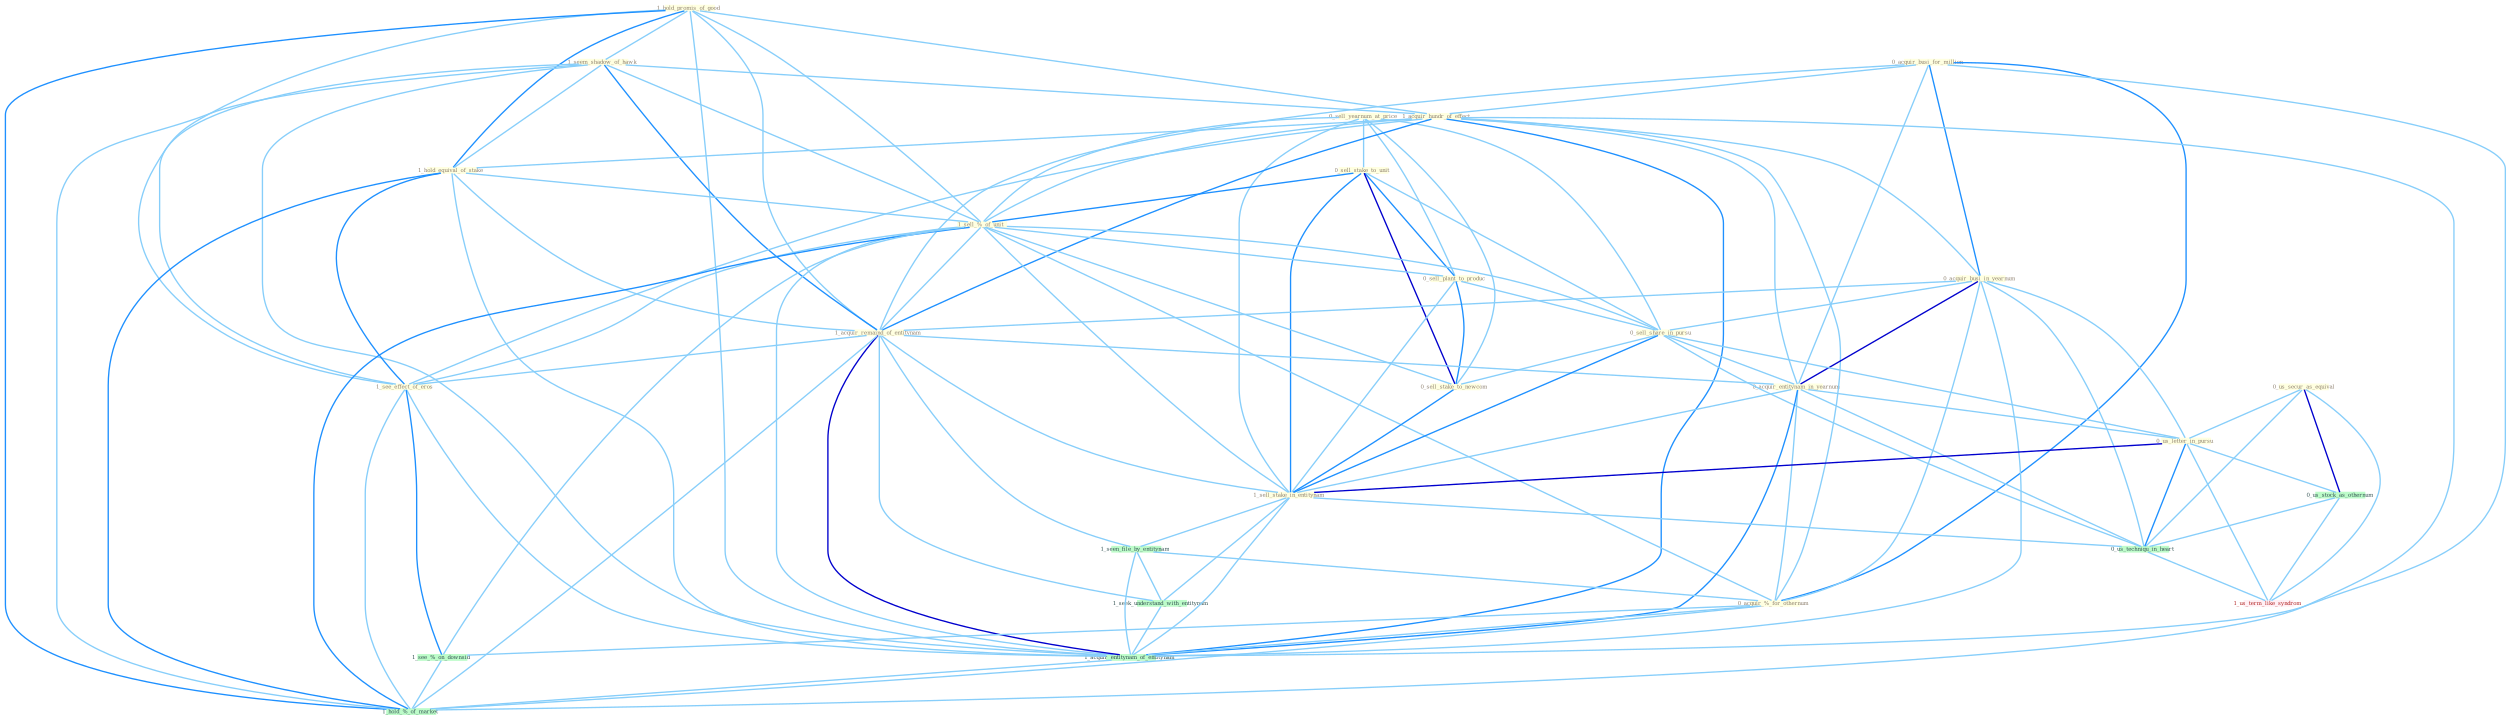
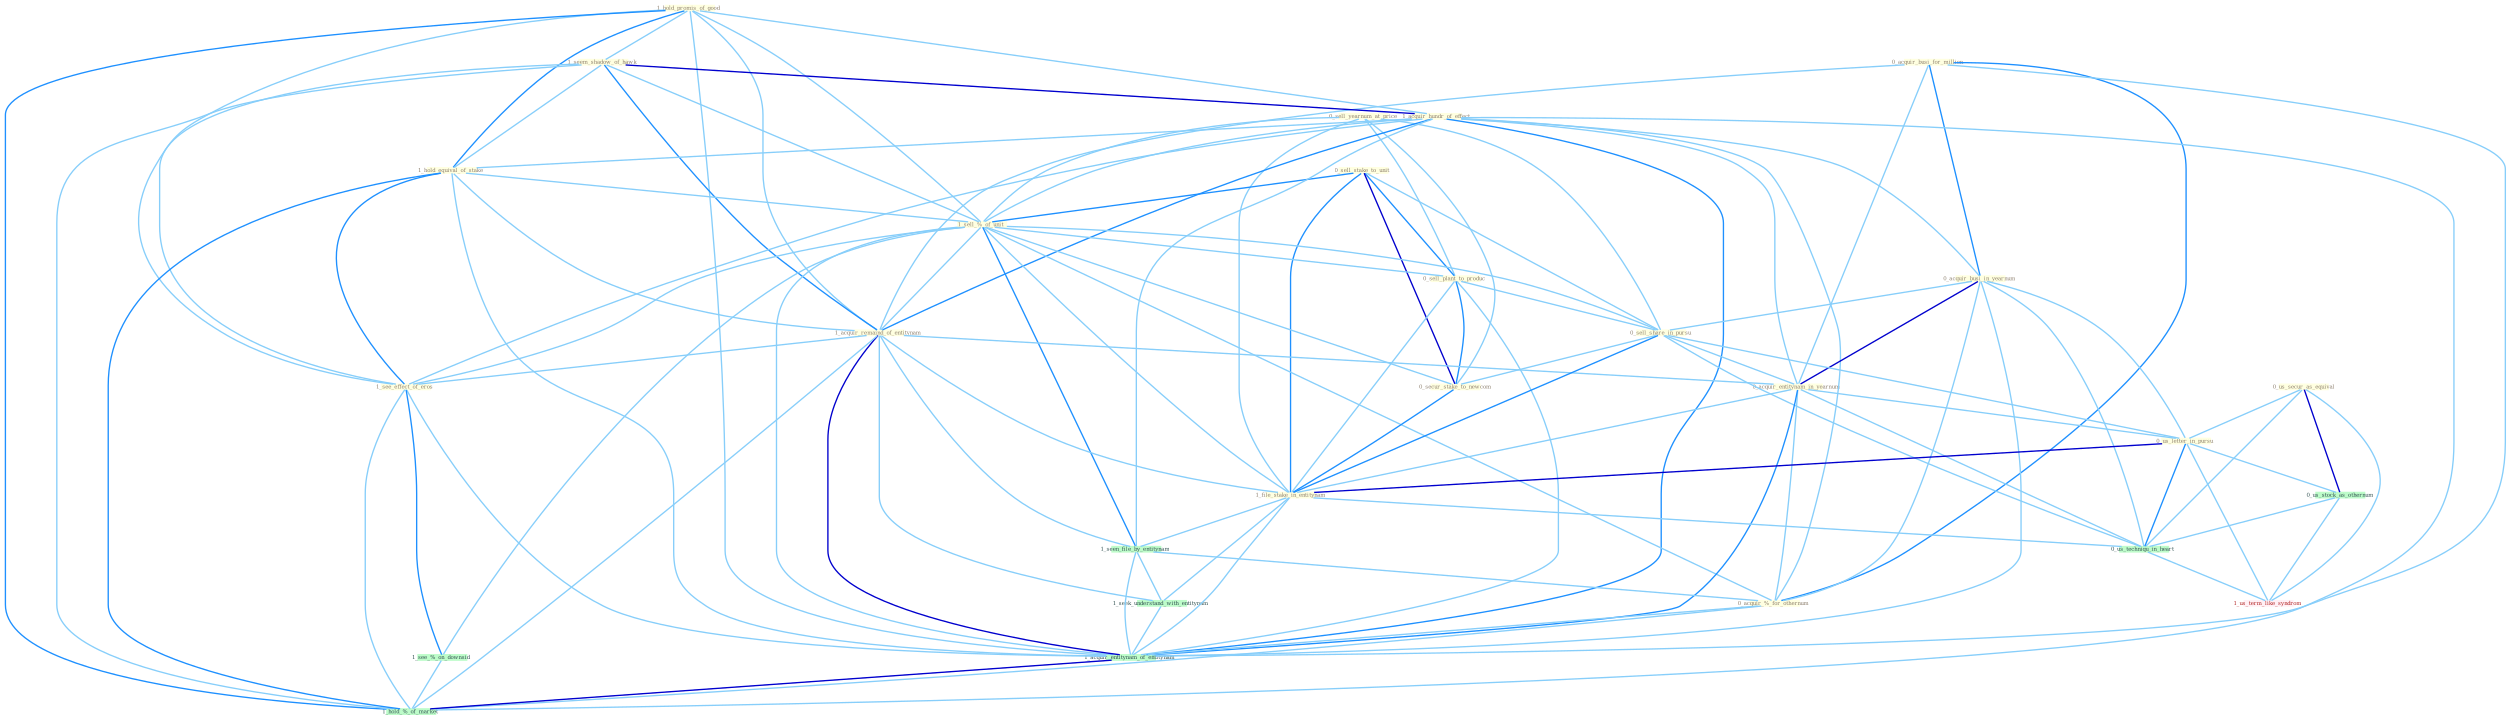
(1020, 89) -> (1020, 89)
(1683, 89) -> (1155, 265)
(1364, 148) -> none
(1404, 307) -> none
(467, 321) -> (1059, 387)
(1456, 387) -> (1456, 387)
(467, 404) -> (1482, 590)
(1291, 495) -> (1291, 495)
(1108, 630) -> none
(771, 685) -> (771, 685)
